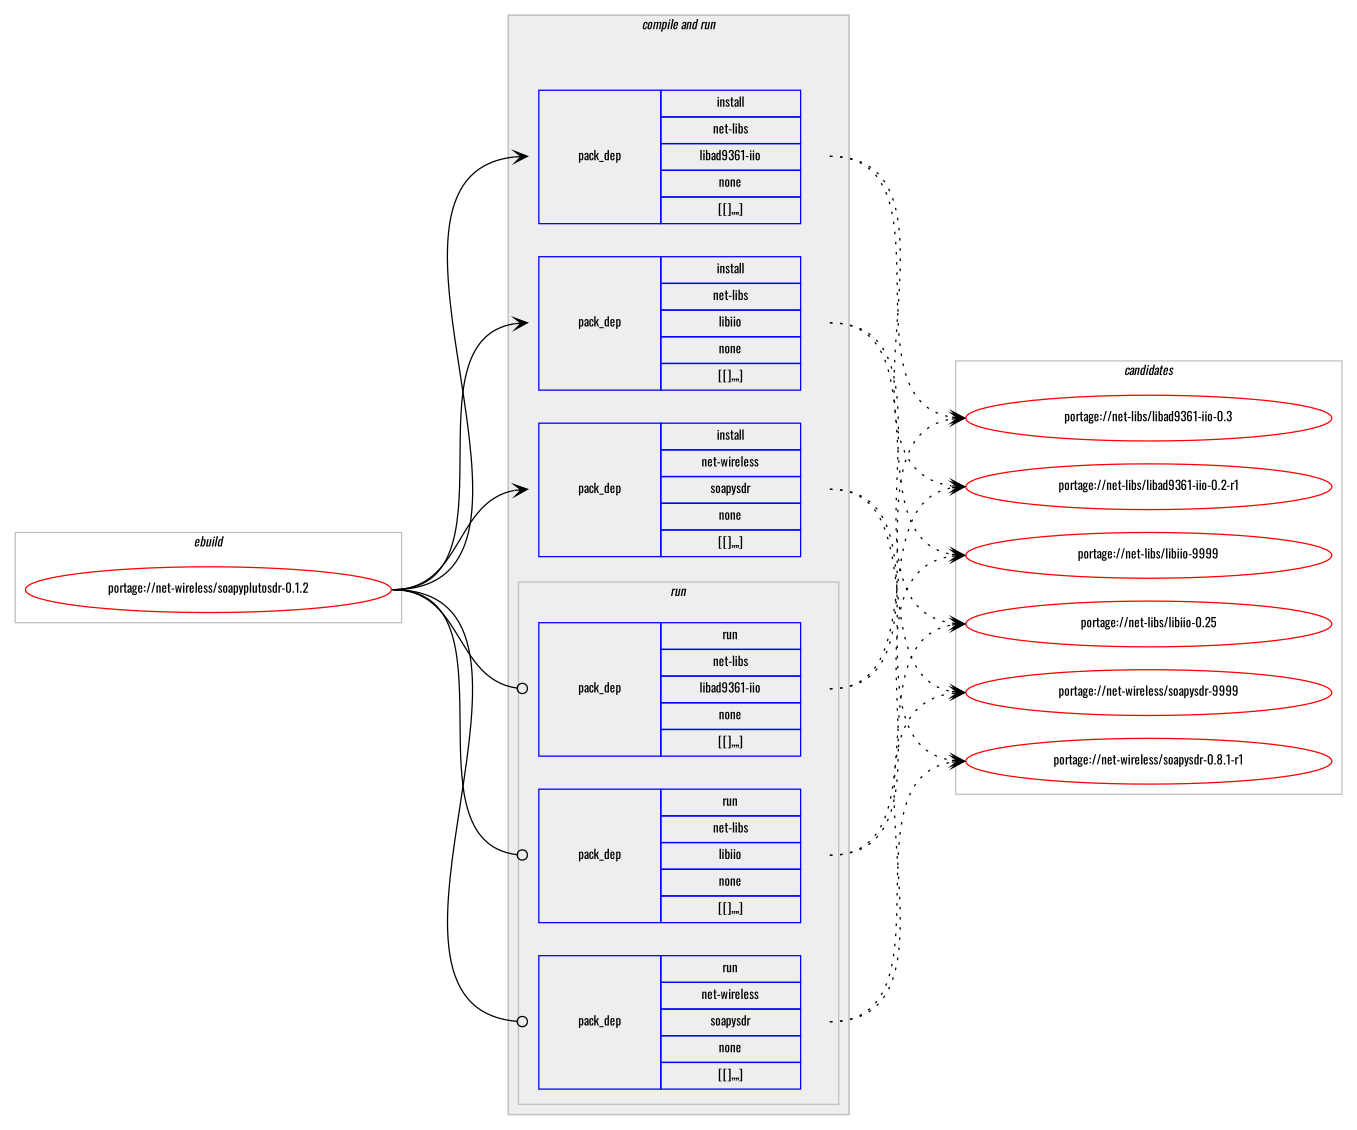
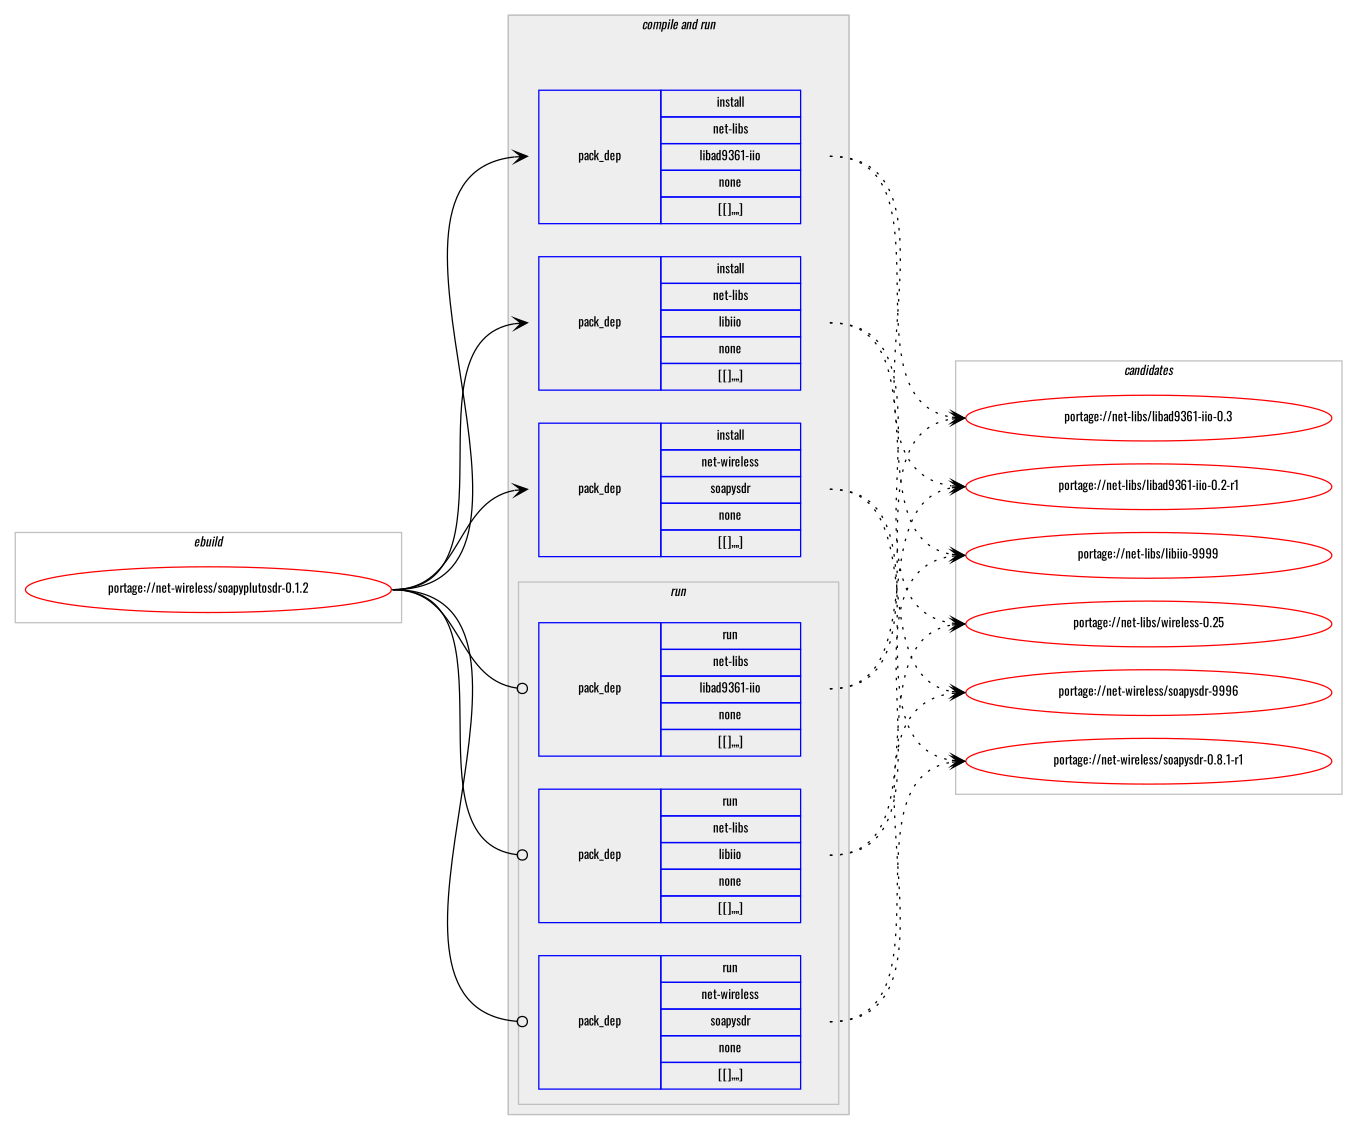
(1149, 624) -> (1149, 624)
(1149, 693) -> (1149, 693)
